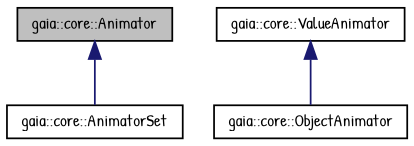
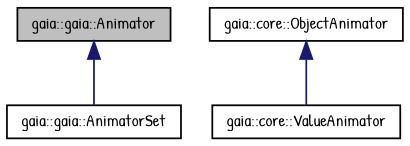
(95, 24) -> (94, 24)
(311, 82) -> (306, 82)
(95, 122) -> (94, 122)
